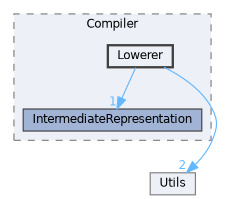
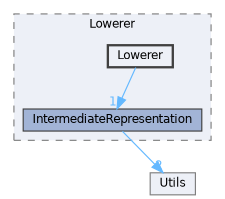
(112, 25) -> (112, 25)
(202, 95) -> (139, 148)
